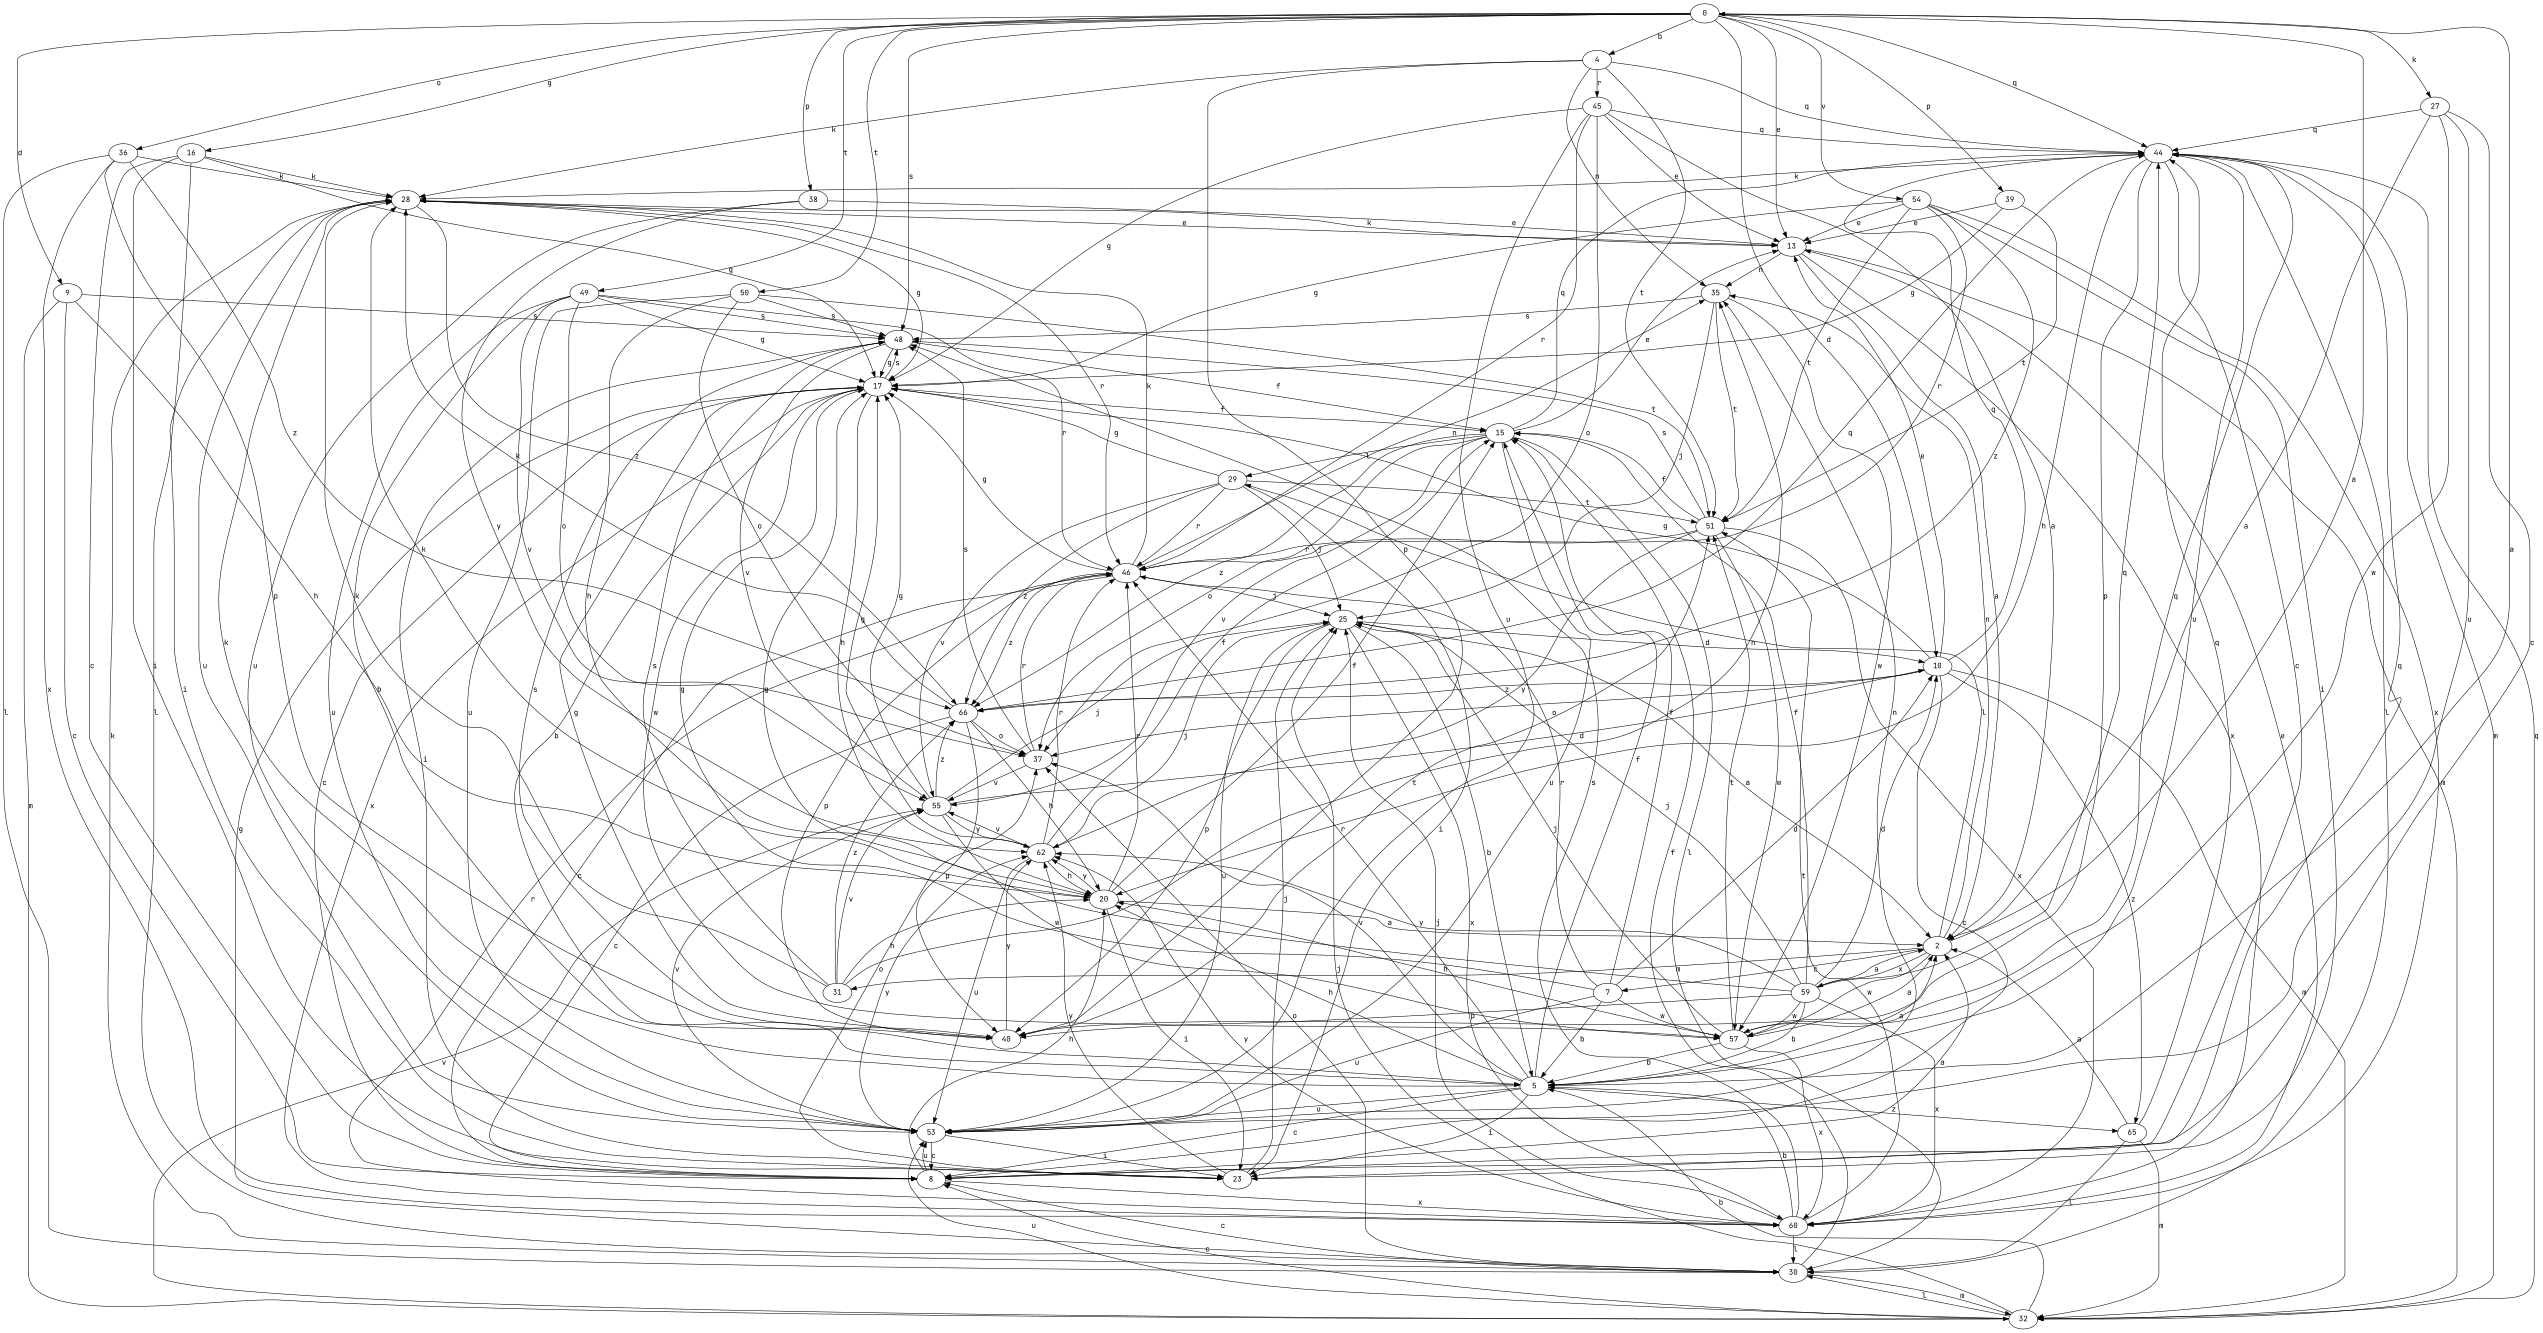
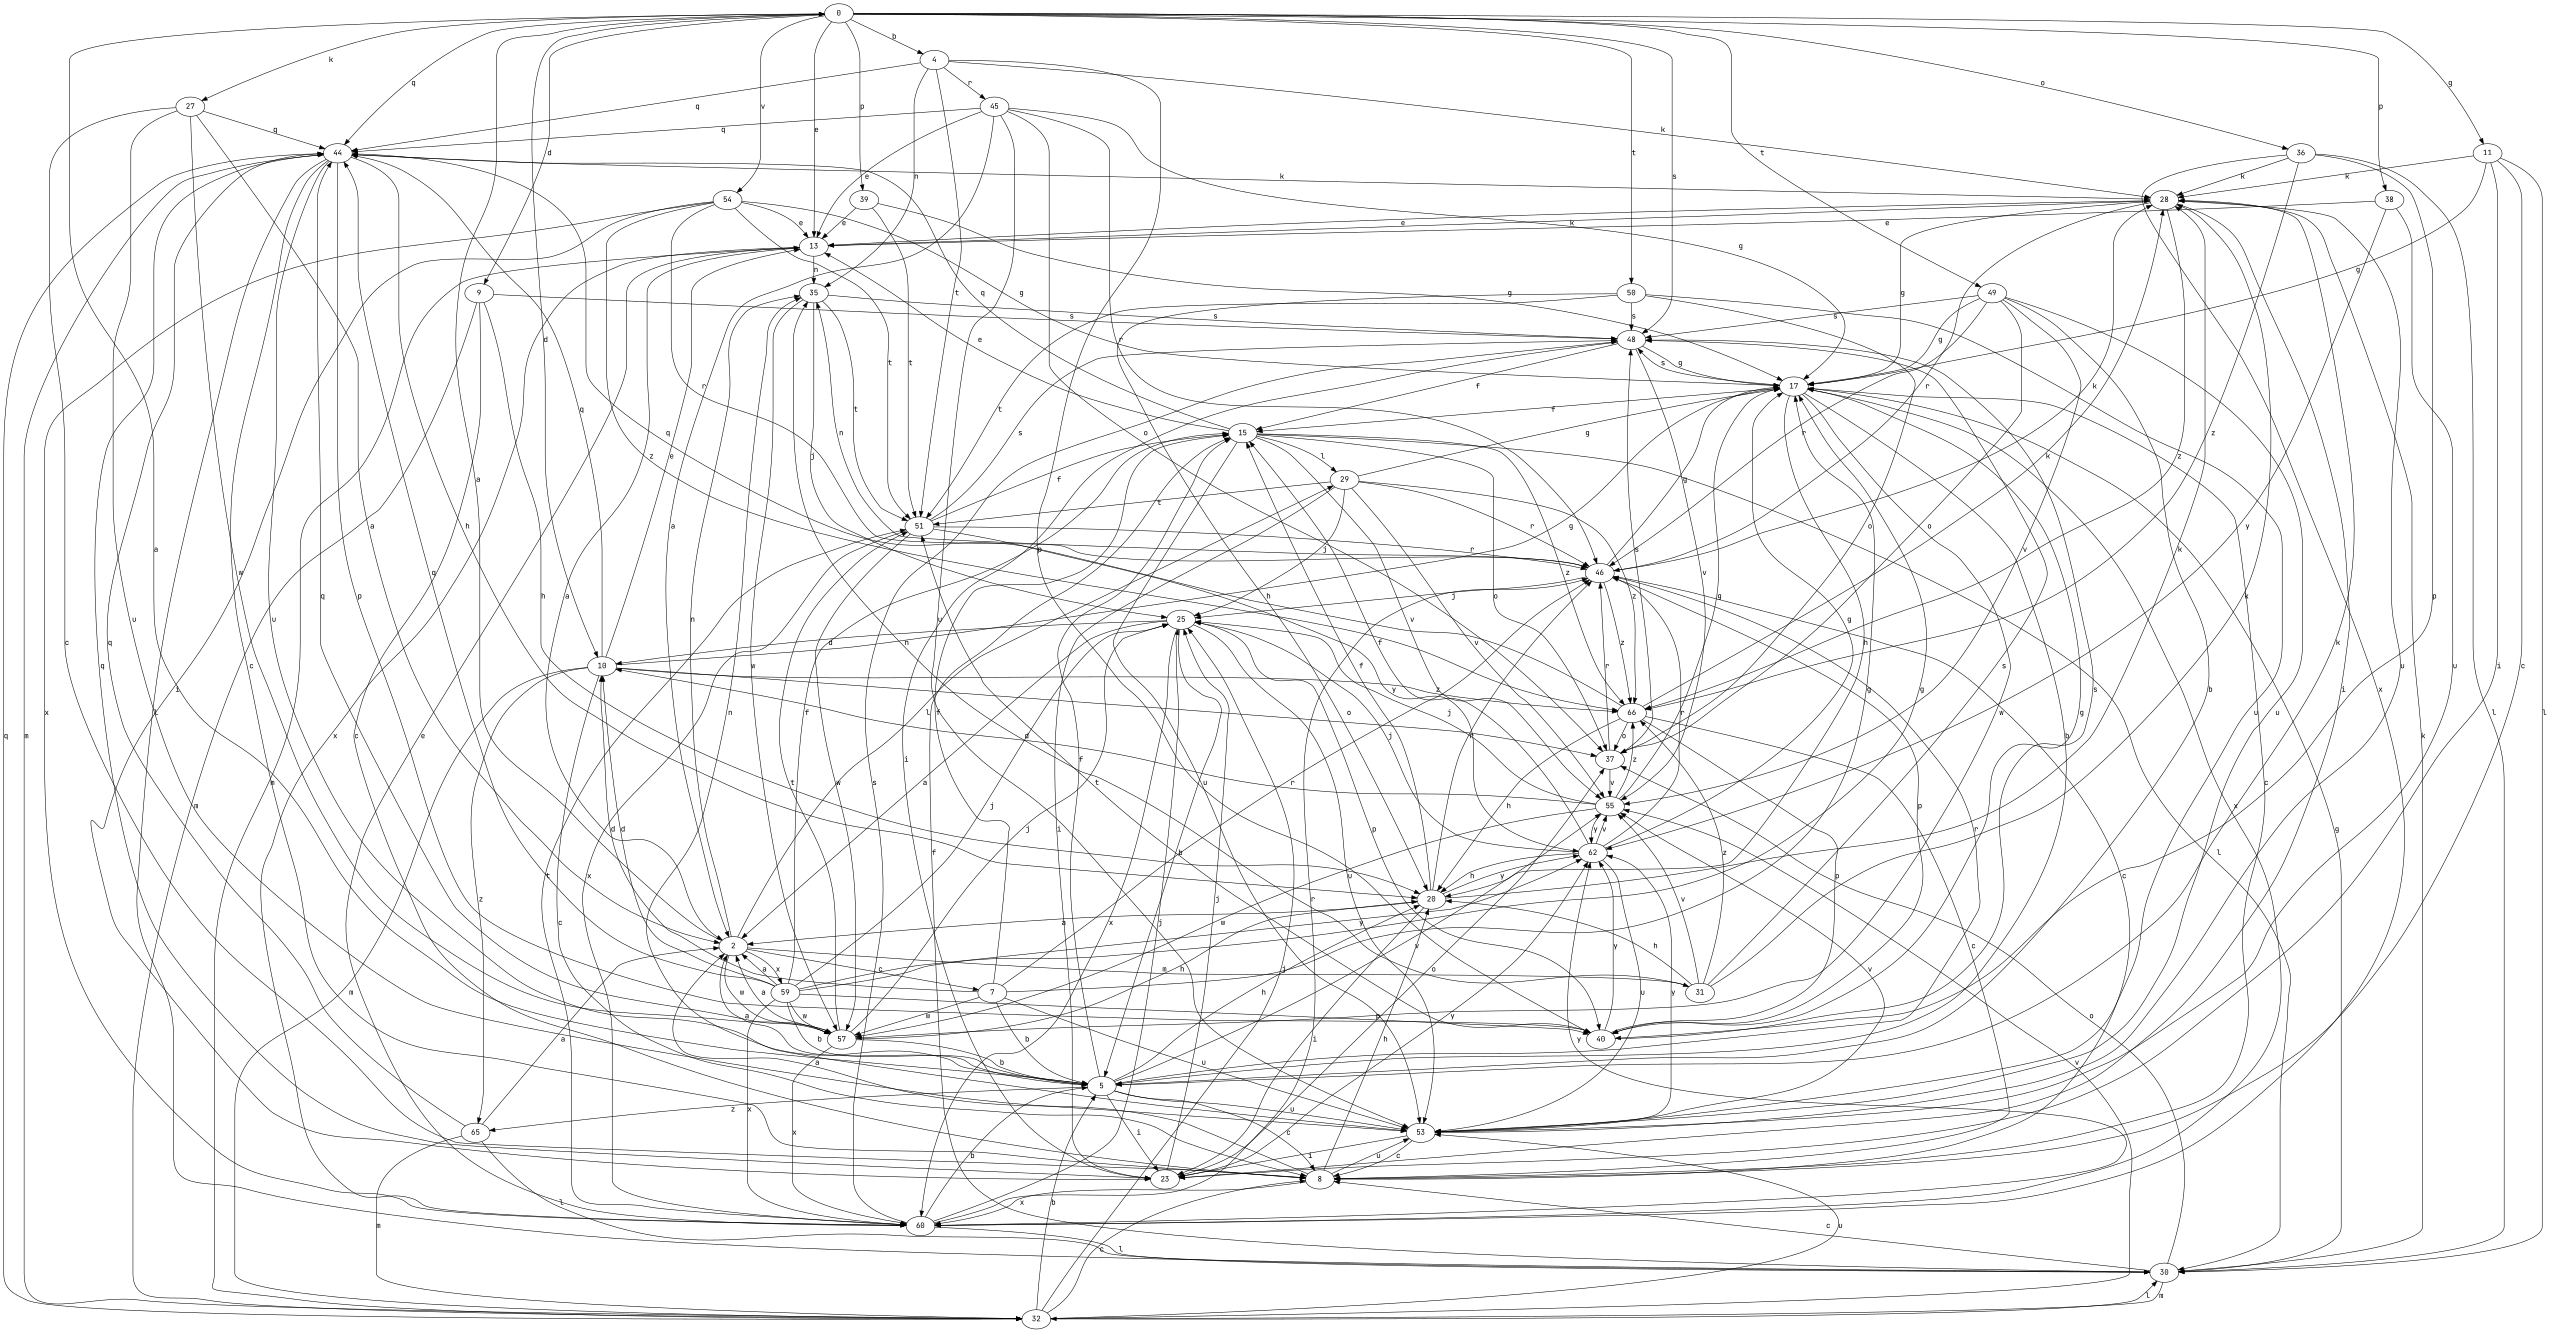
(191, 153) -> (2488, 153)
(1306, 893) -> (1364, 966)
